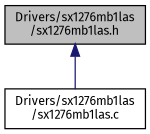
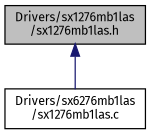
(75, 109) -> (75, 109)
